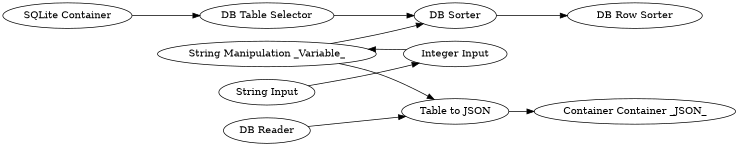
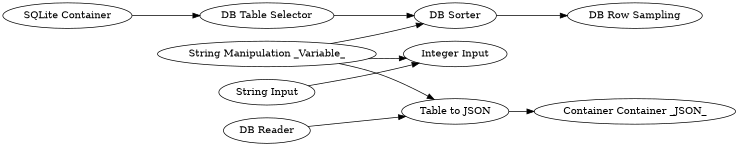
(635, 16) -> (635, 16)
(391, 49) -> (384, 59)
